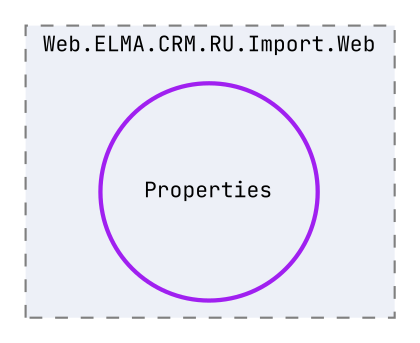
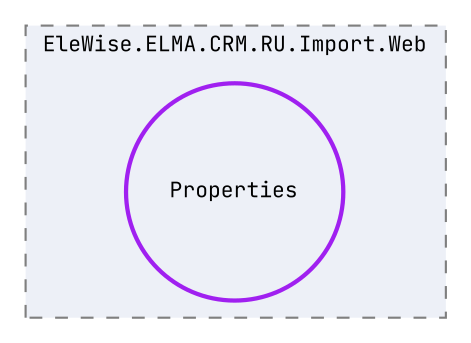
(210, 46) -> (236, 46)
